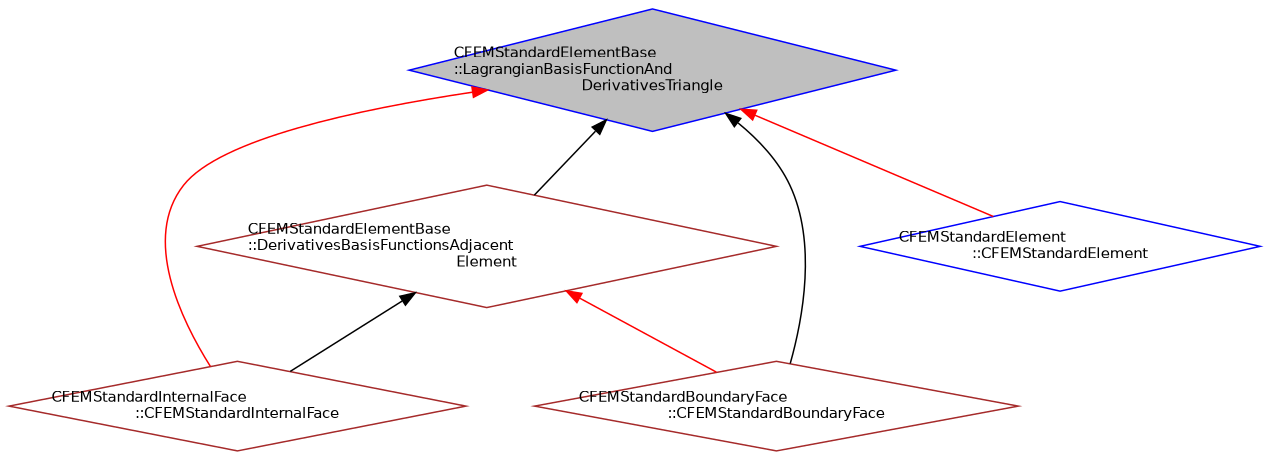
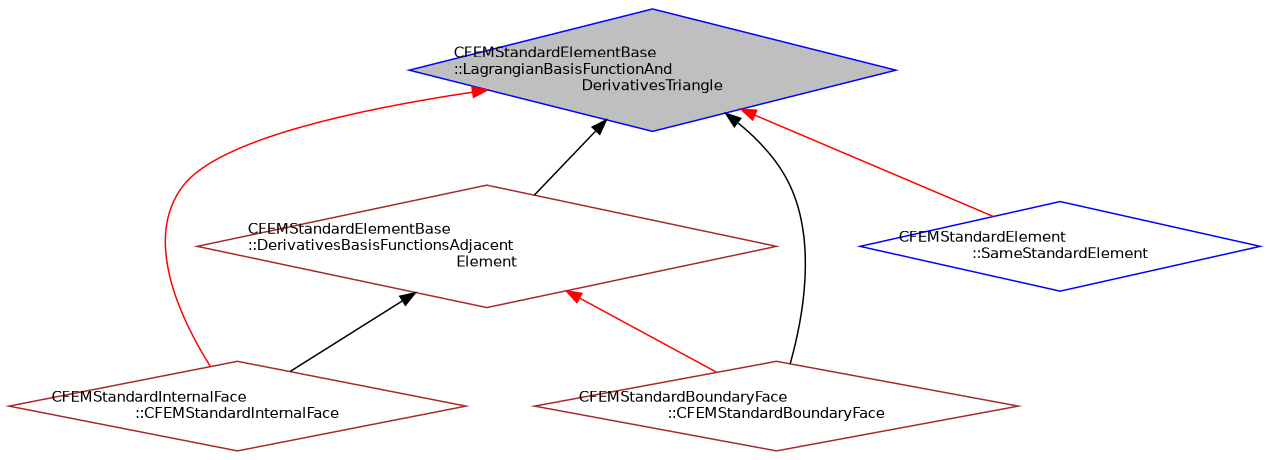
(1060, 246) -> (1060, 246)
